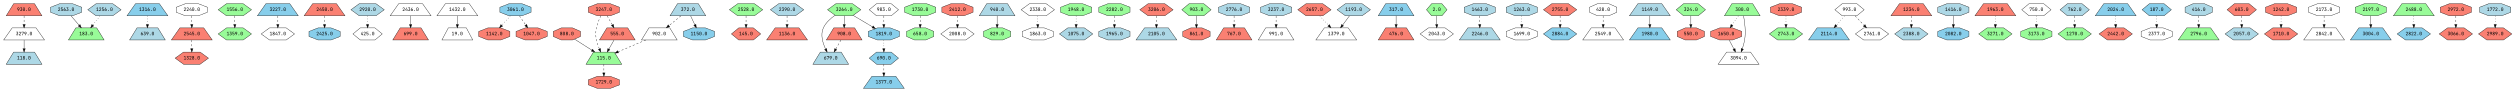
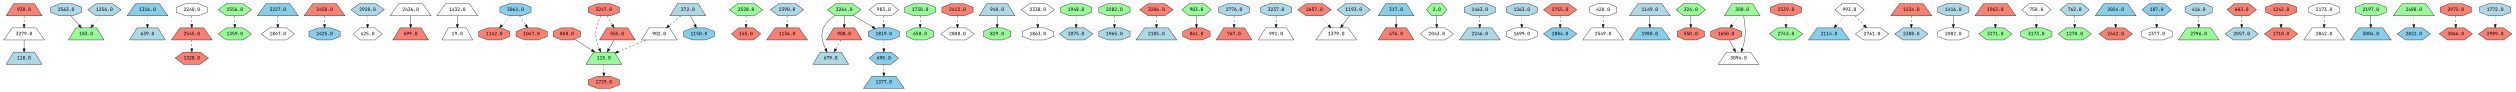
(1953, 34) -> (1953, 34)
